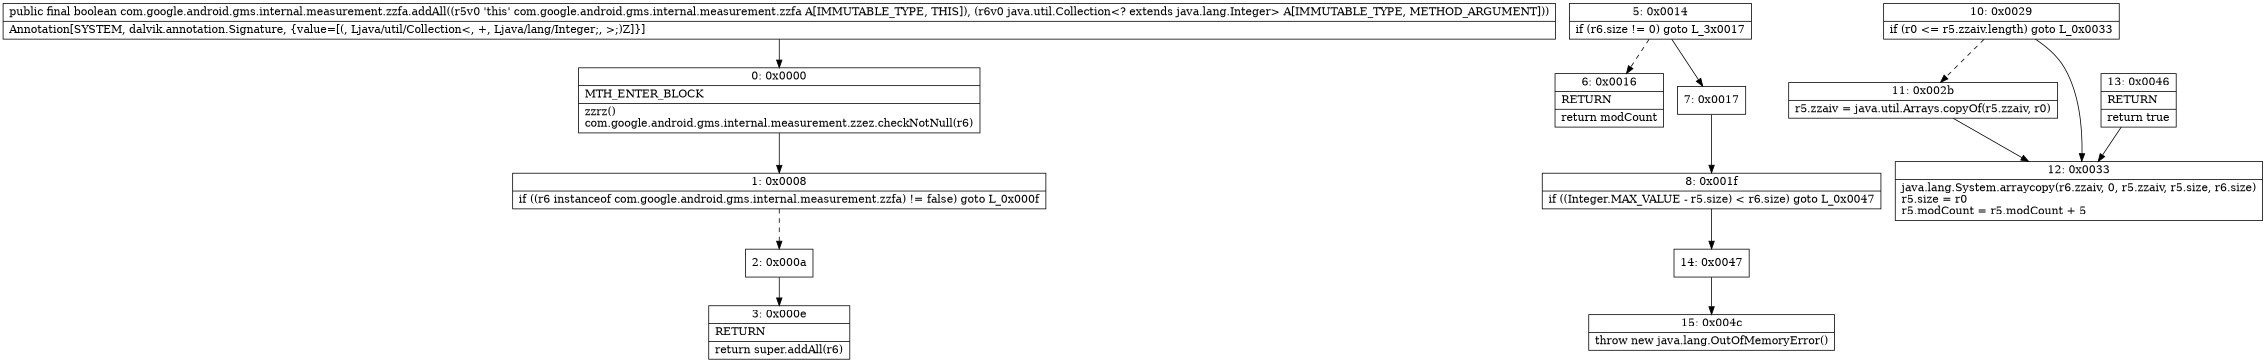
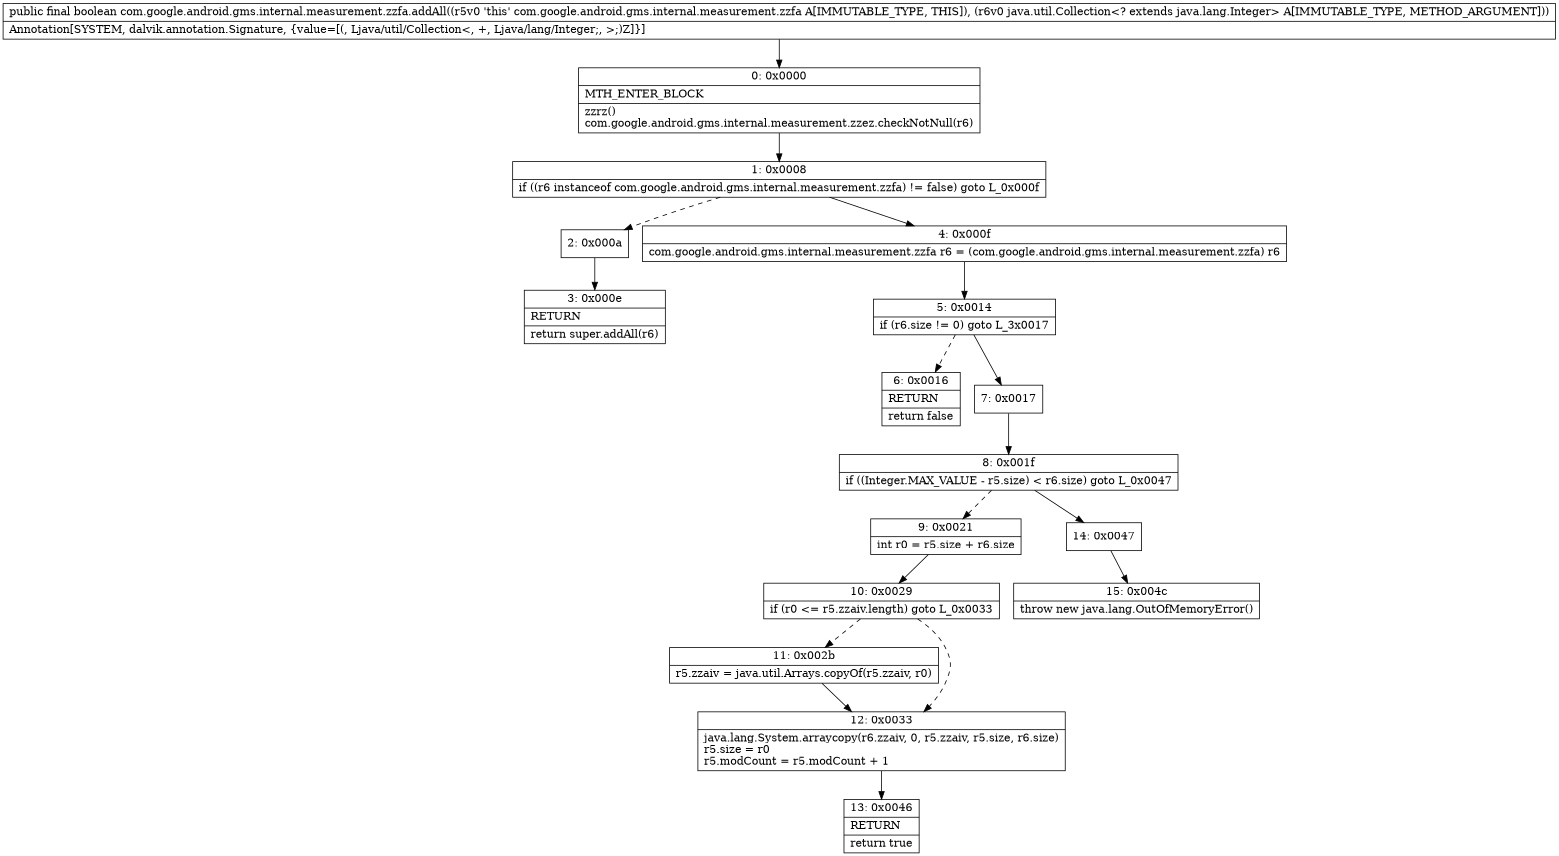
(2074, 89) -> (950, 659)
(1609, 118) -> (921, 417)
(2112, 141) -> (882, 781)
(1994, 211) -> (797, 761)
none -> (964, 244)
none -> (946, 537)
